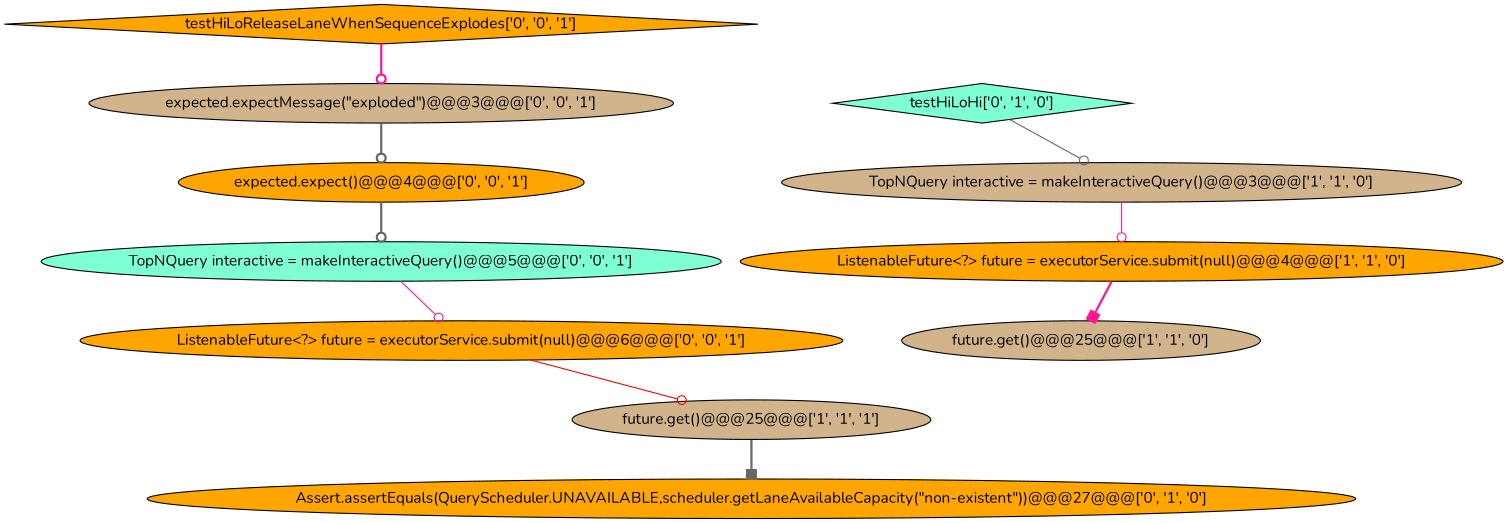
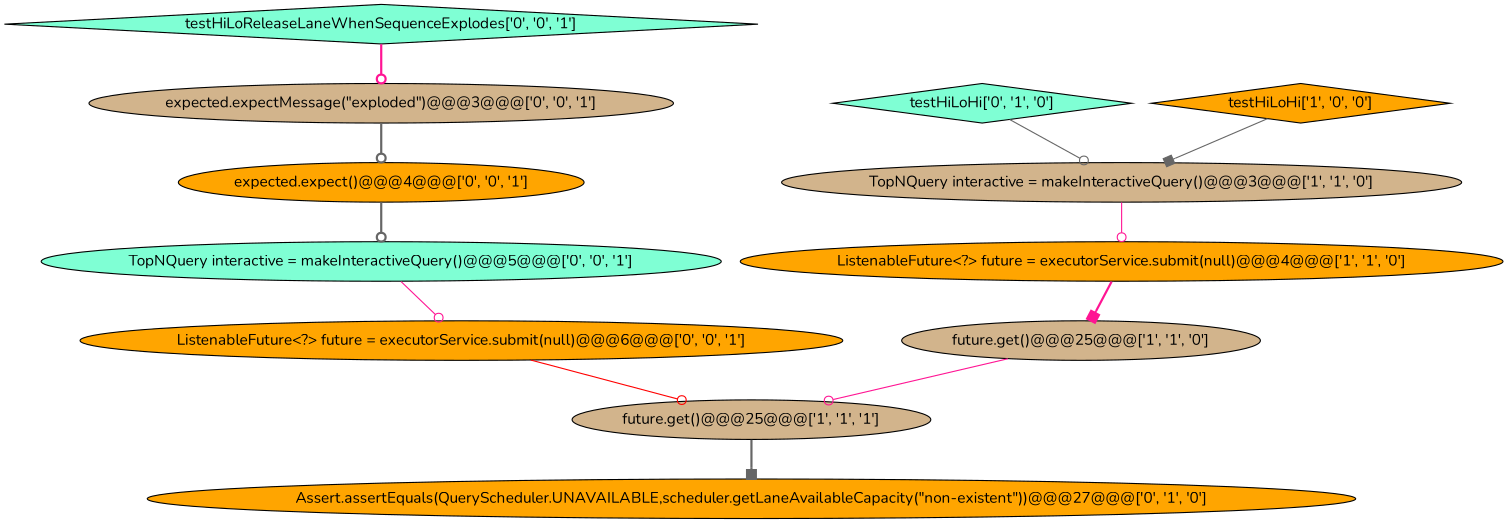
(381, 24) -> (381, 24)
none -> (1301, 103)
none -> (921, 379)
